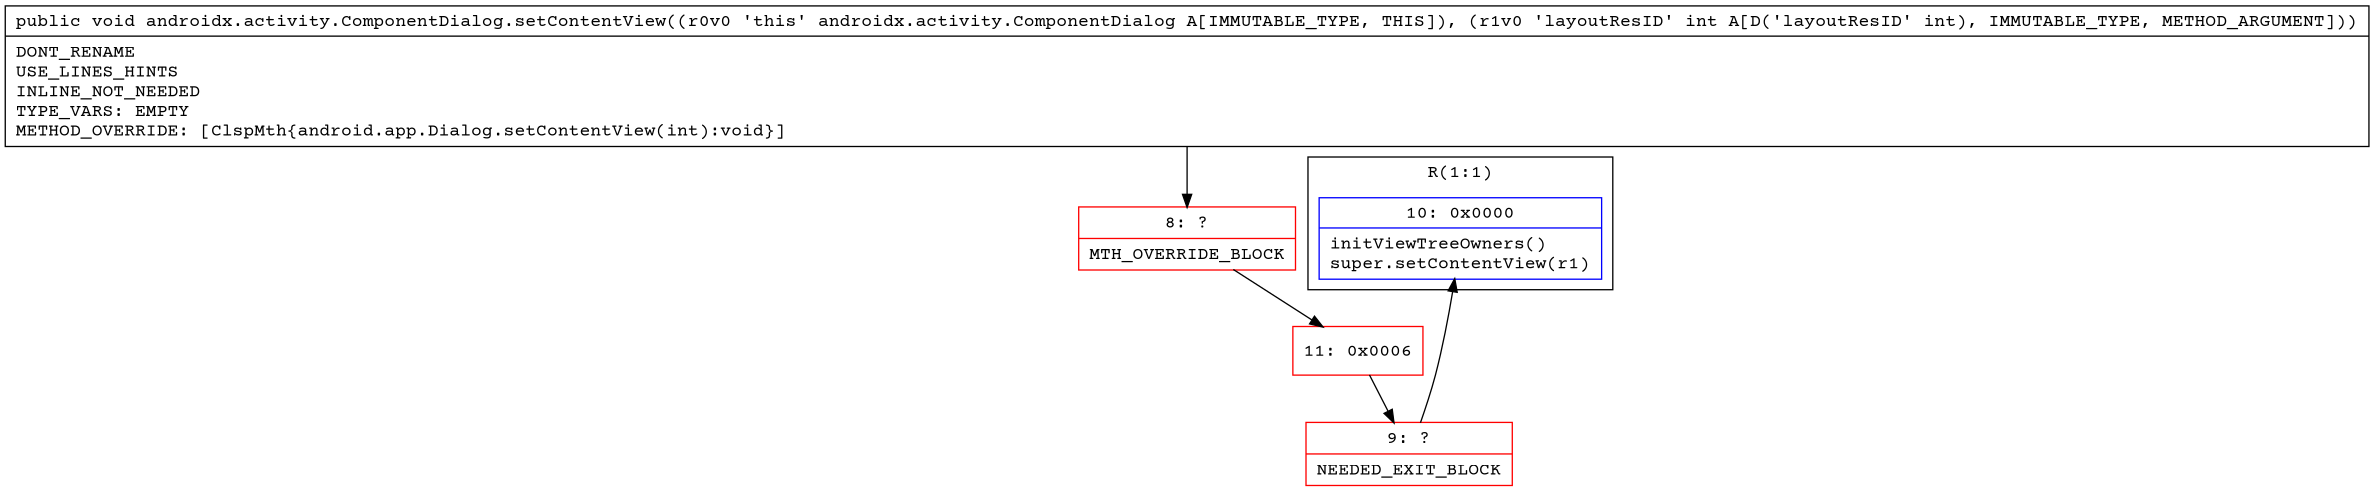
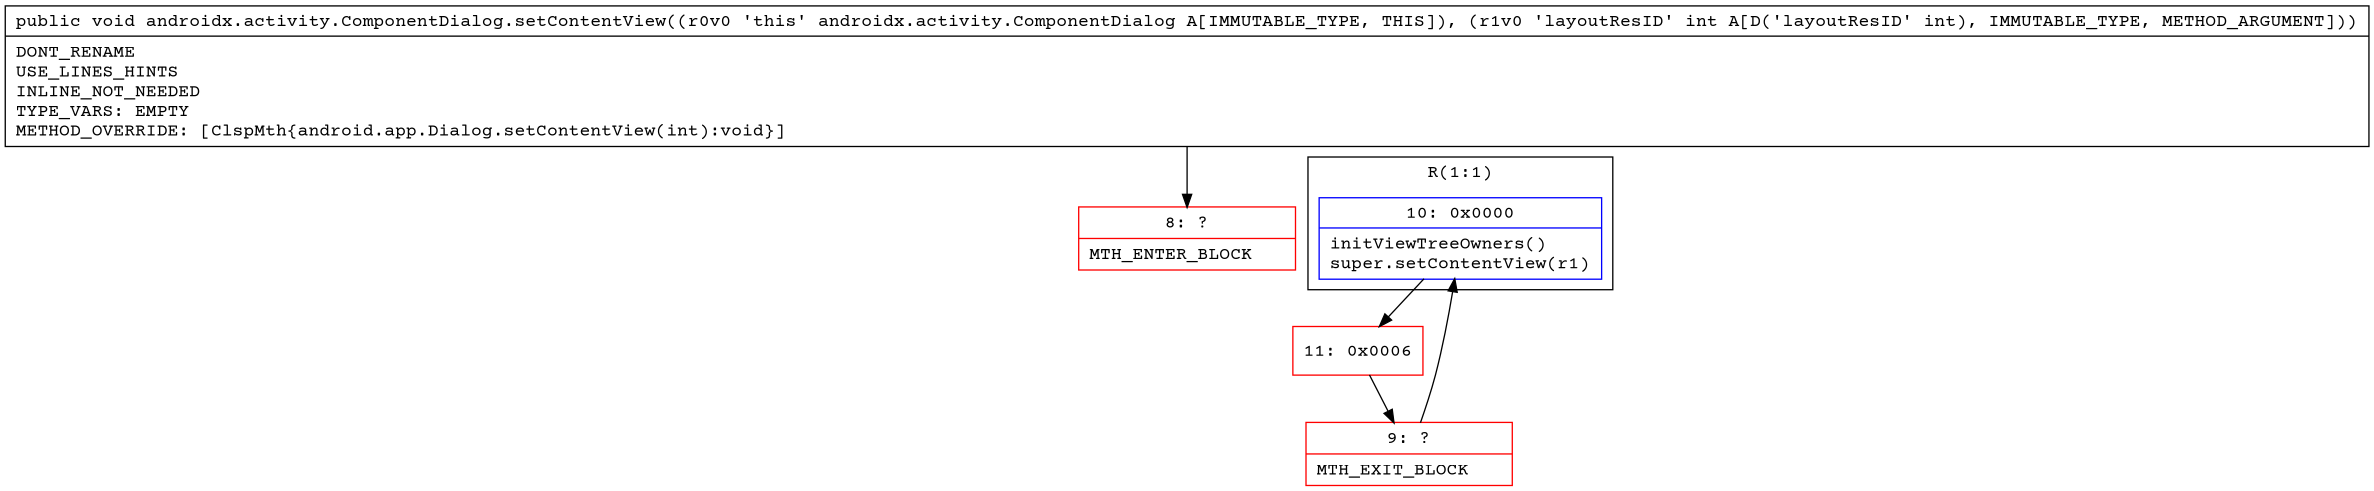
(1187, 254) -> (1171, 254)
(1273, 295) -> (1406, 298)
(1409, 469) -> (1393, 469)
